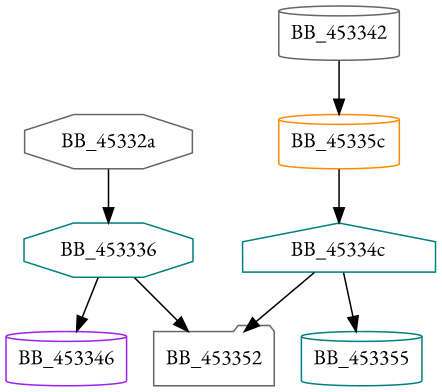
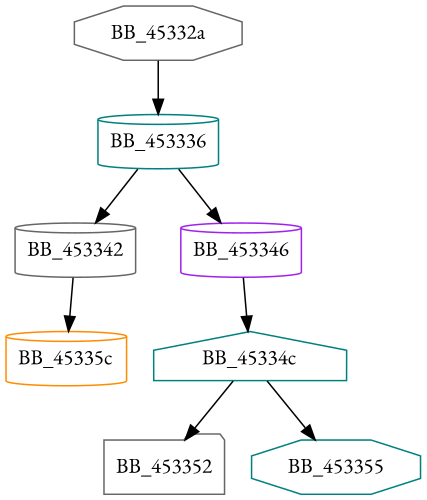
(339, 189) -> (245, 297)
(108, 250) -> (158, 142)
(156, 299) -> (121, 190)
(362, 359) -> (336, 467)
